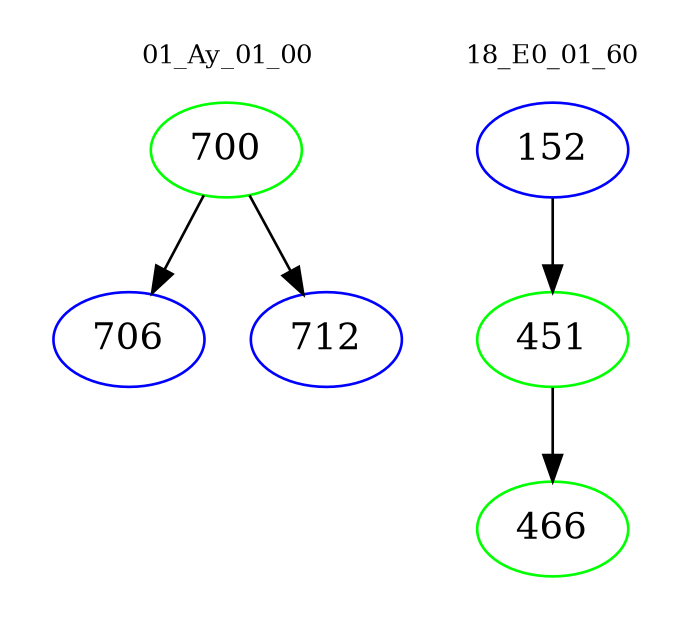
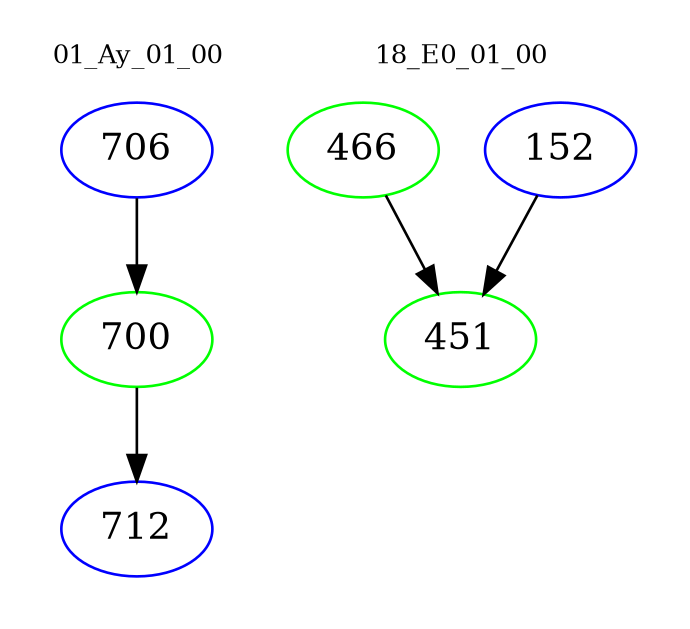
(553, 57) -> (462, 57)
(184, 232) -> (137, 232)
(553, 421) -> (405, 232)
